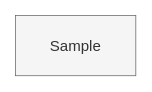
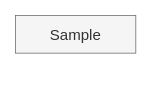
(75, 45) -> (75, 34)
